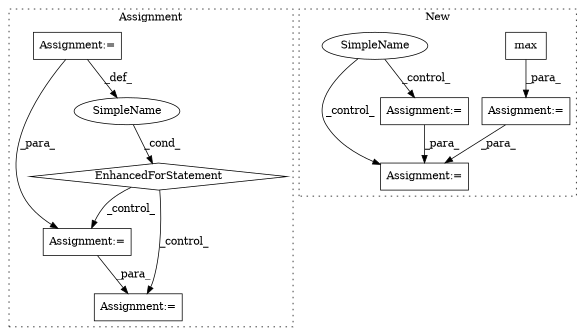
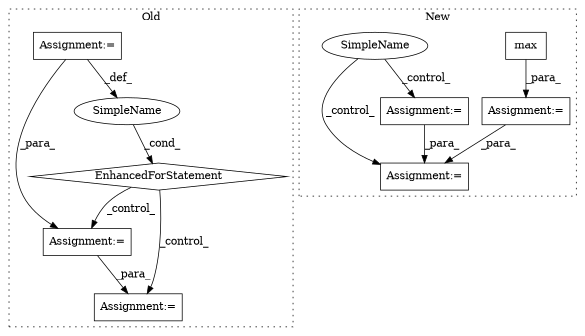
(151, 18) -> (151, 18)
